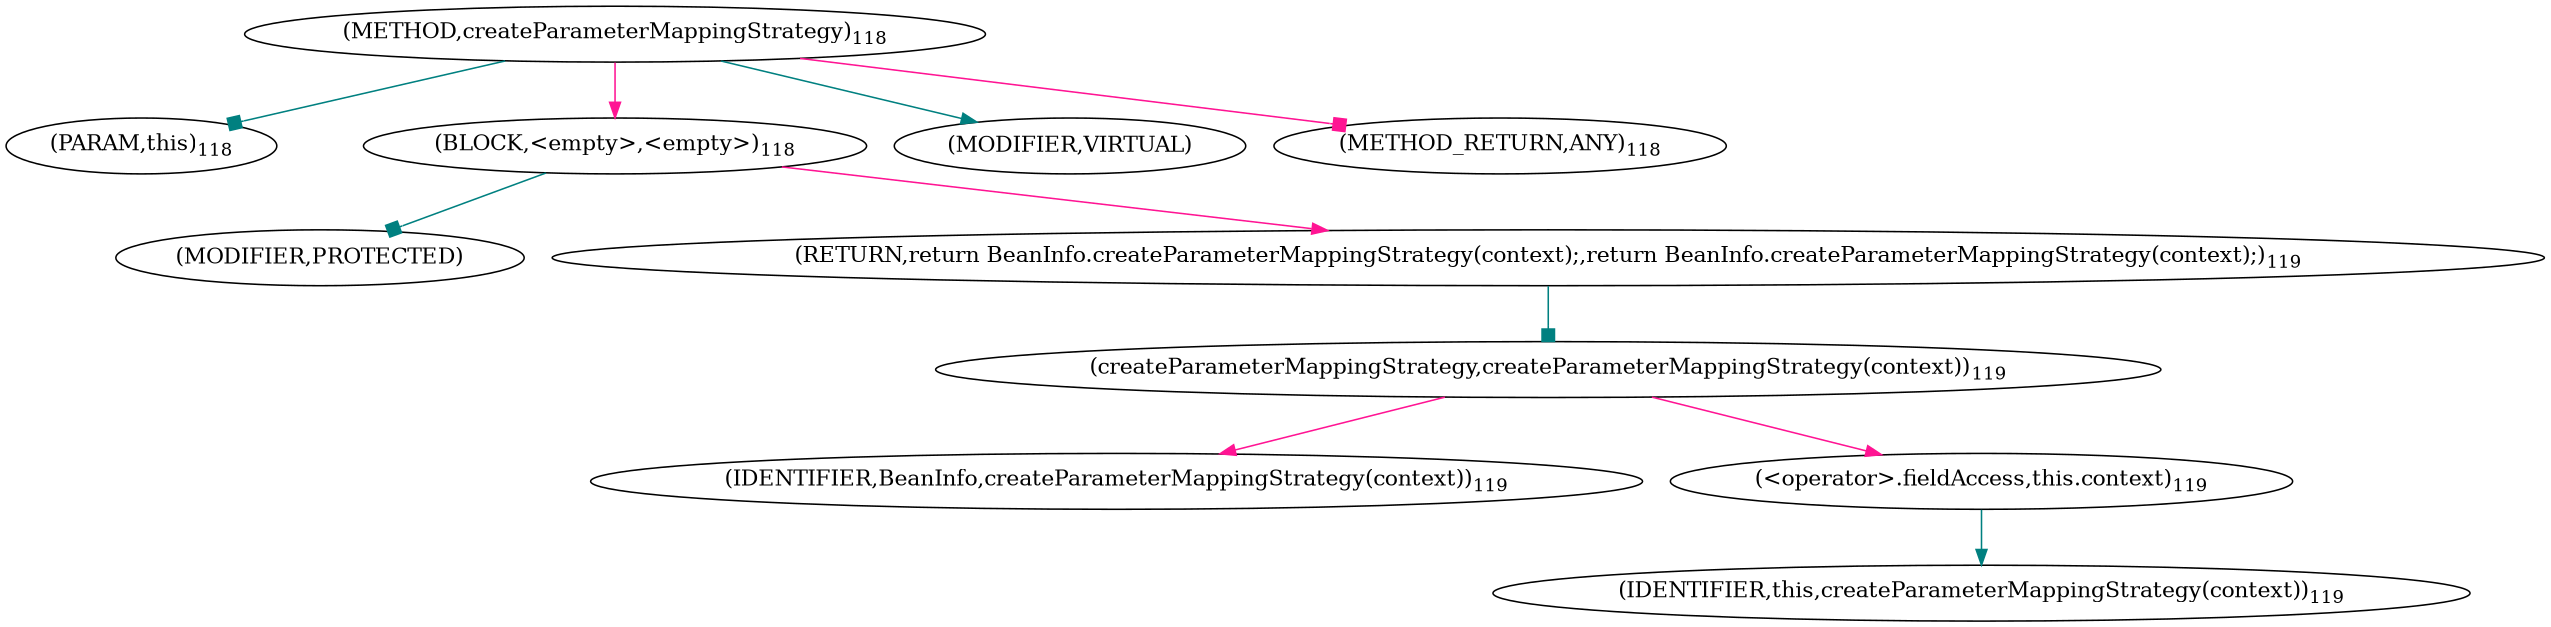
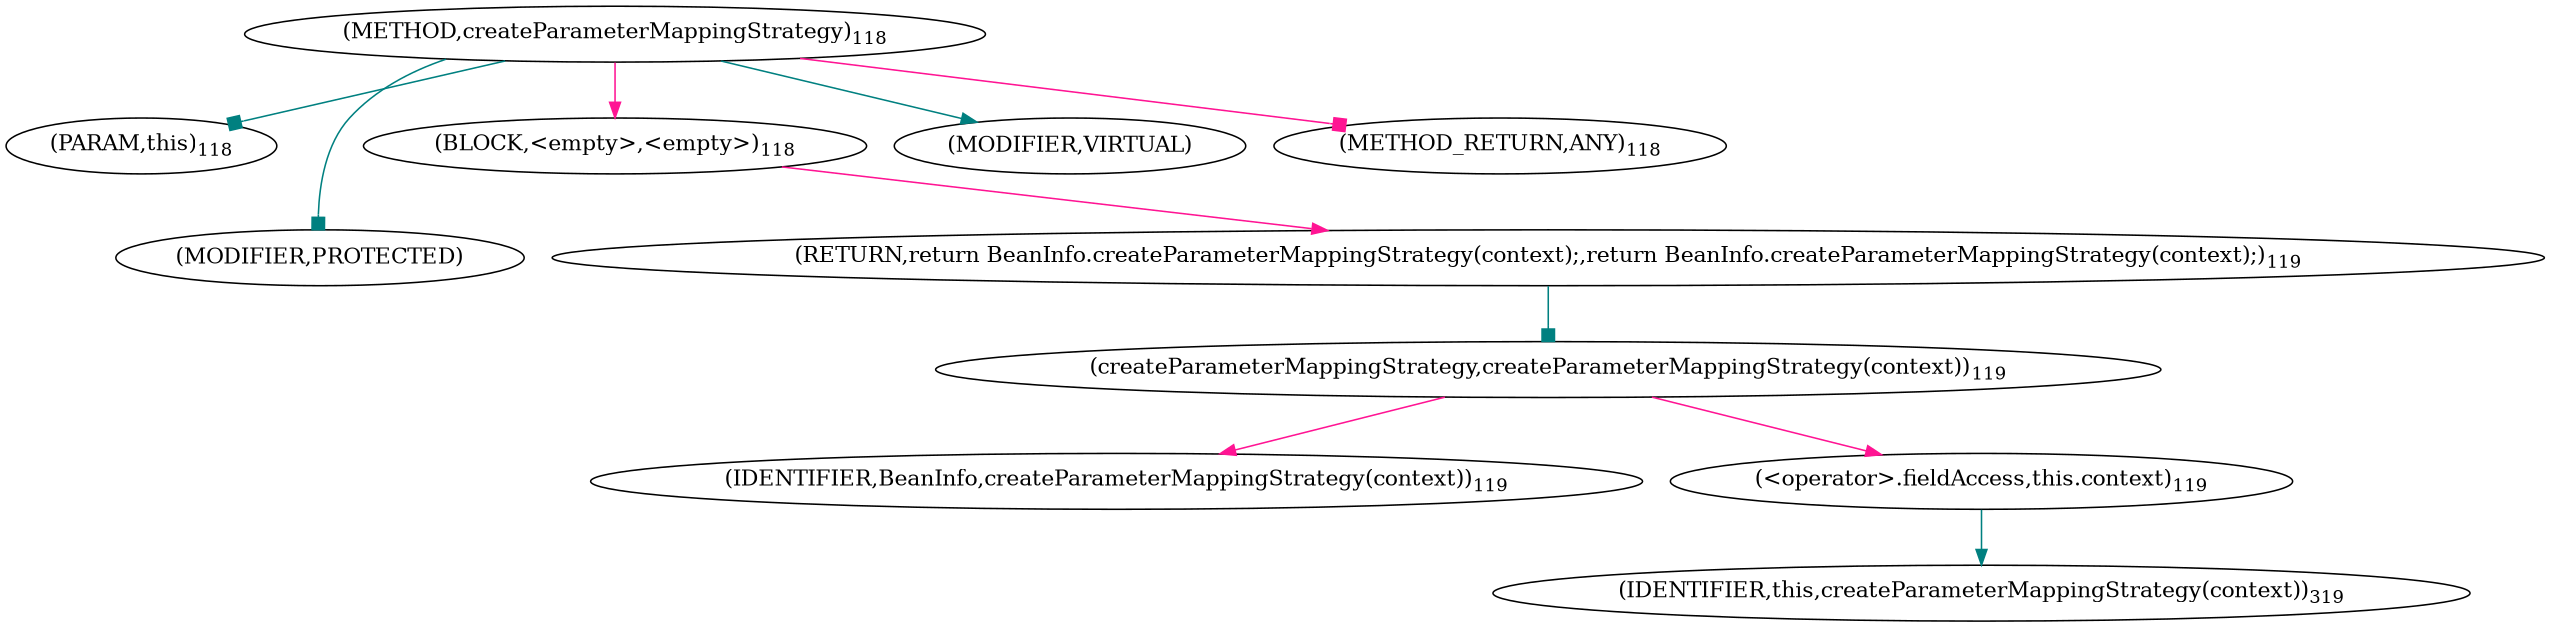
(474, 199) -> (353, 114)
(2327, 591) -> (2327, 591)
